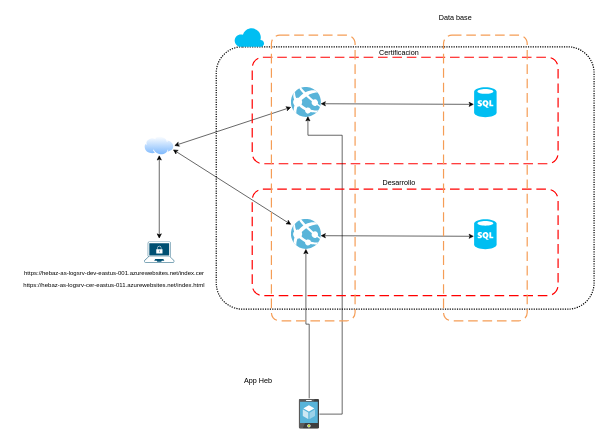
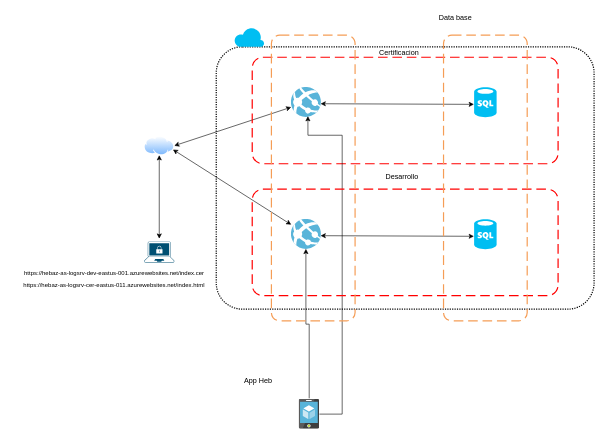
(399, 183) -> (402, 177)
